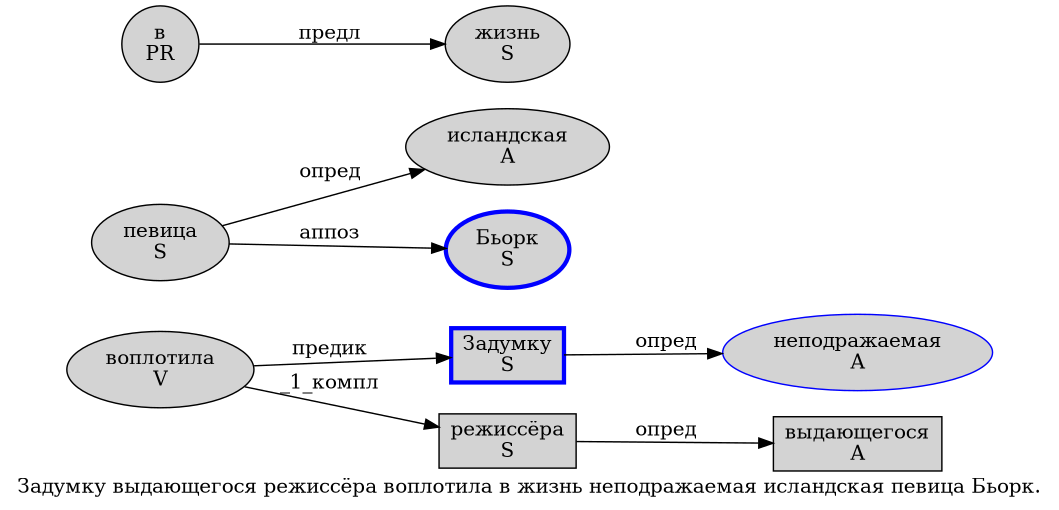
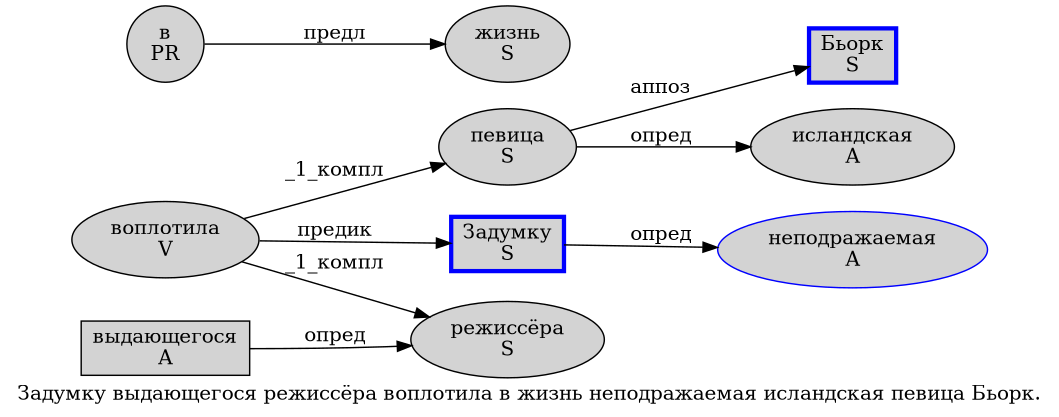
none -> (338, 193)
(508, 250) -> (853, 55)
(508, 441) -> (508, 340)
(668, 442) -> (324, 348)
